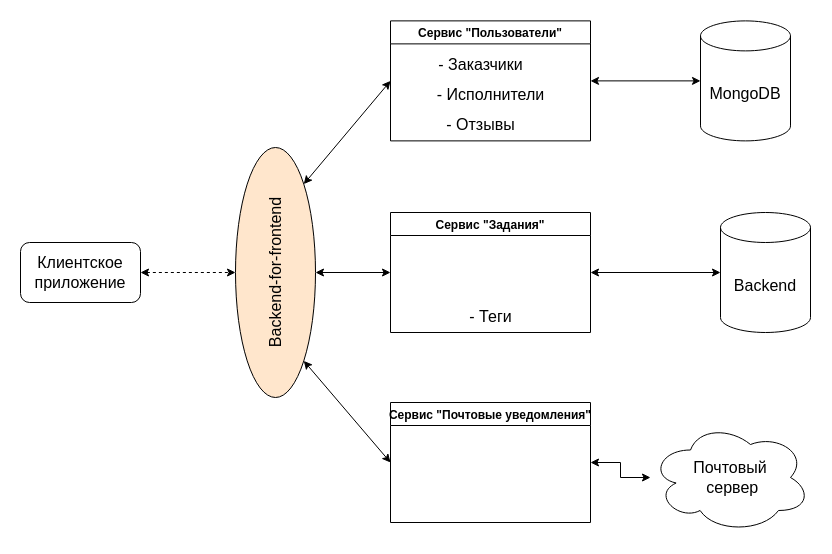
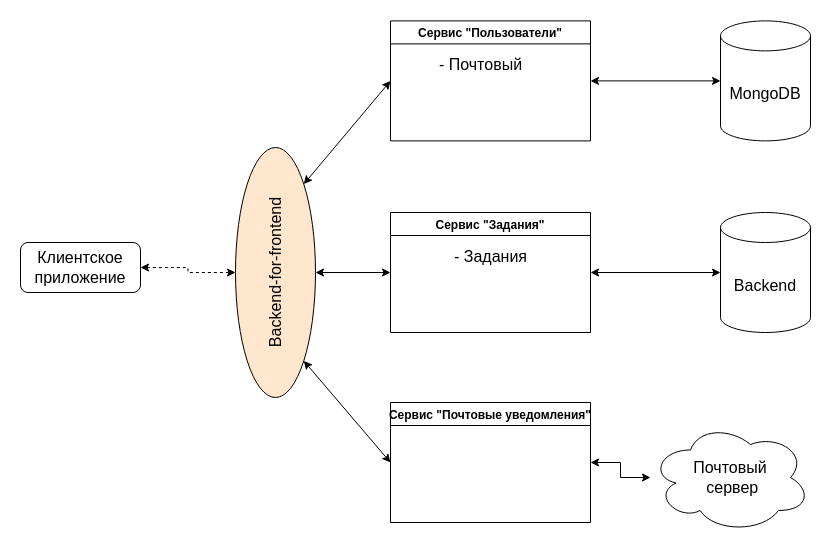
(481, 65) -> (481, 65)
(746, 81) -> (766, 81)
(491, 95) -> none
(481, 125) -> none
none -> (491, 257)
(81, 273) -> (81, 268)
(491, 317) -> none
